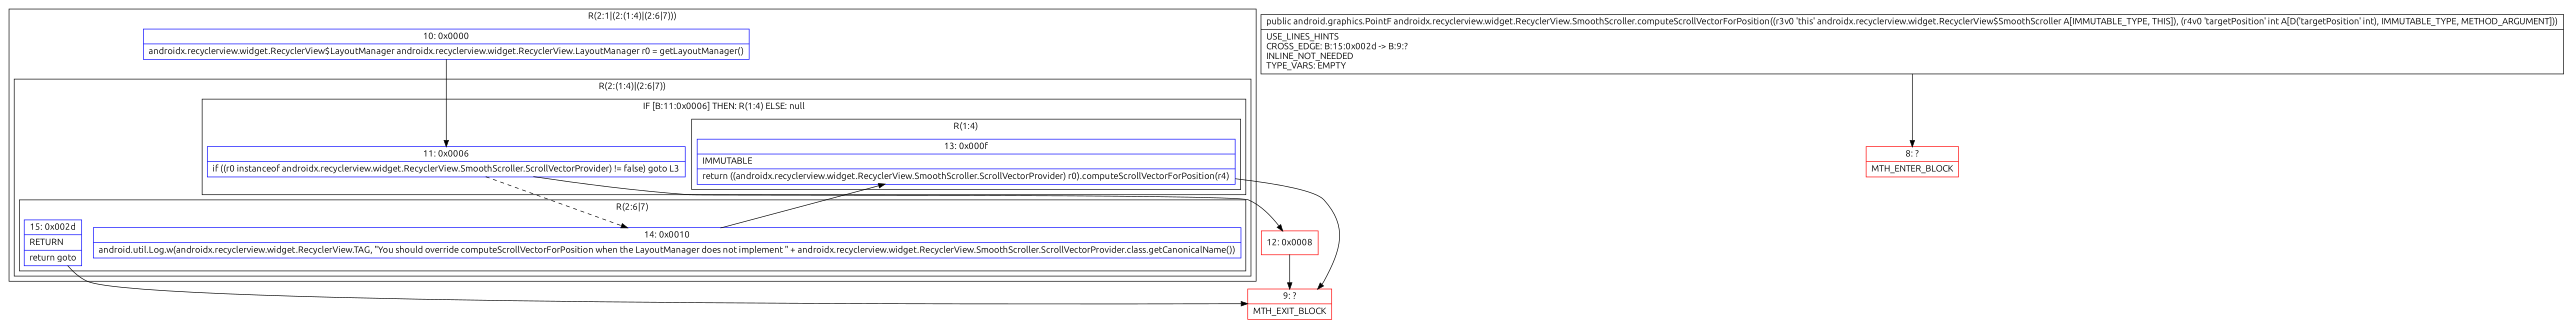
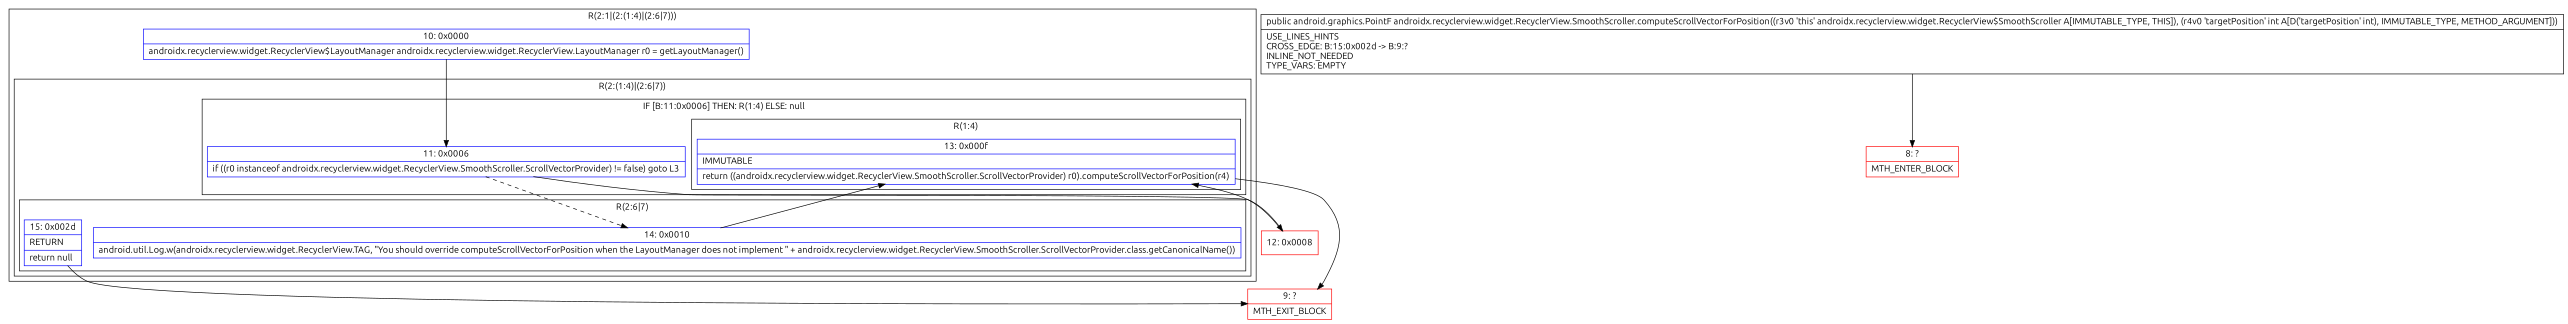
(53, 258) -> (51, 258)
(1290, 269) -> (1246, 199)
